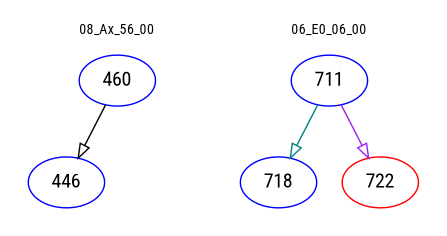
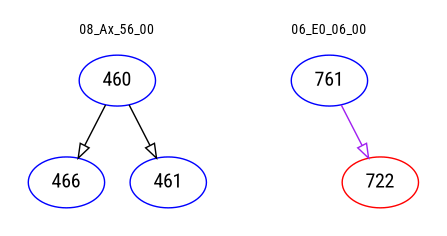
(329, 81) -> (329, 81)
(66, 182) -> (66, 182)
none -> (168, 182)
(279, 182) -> none
